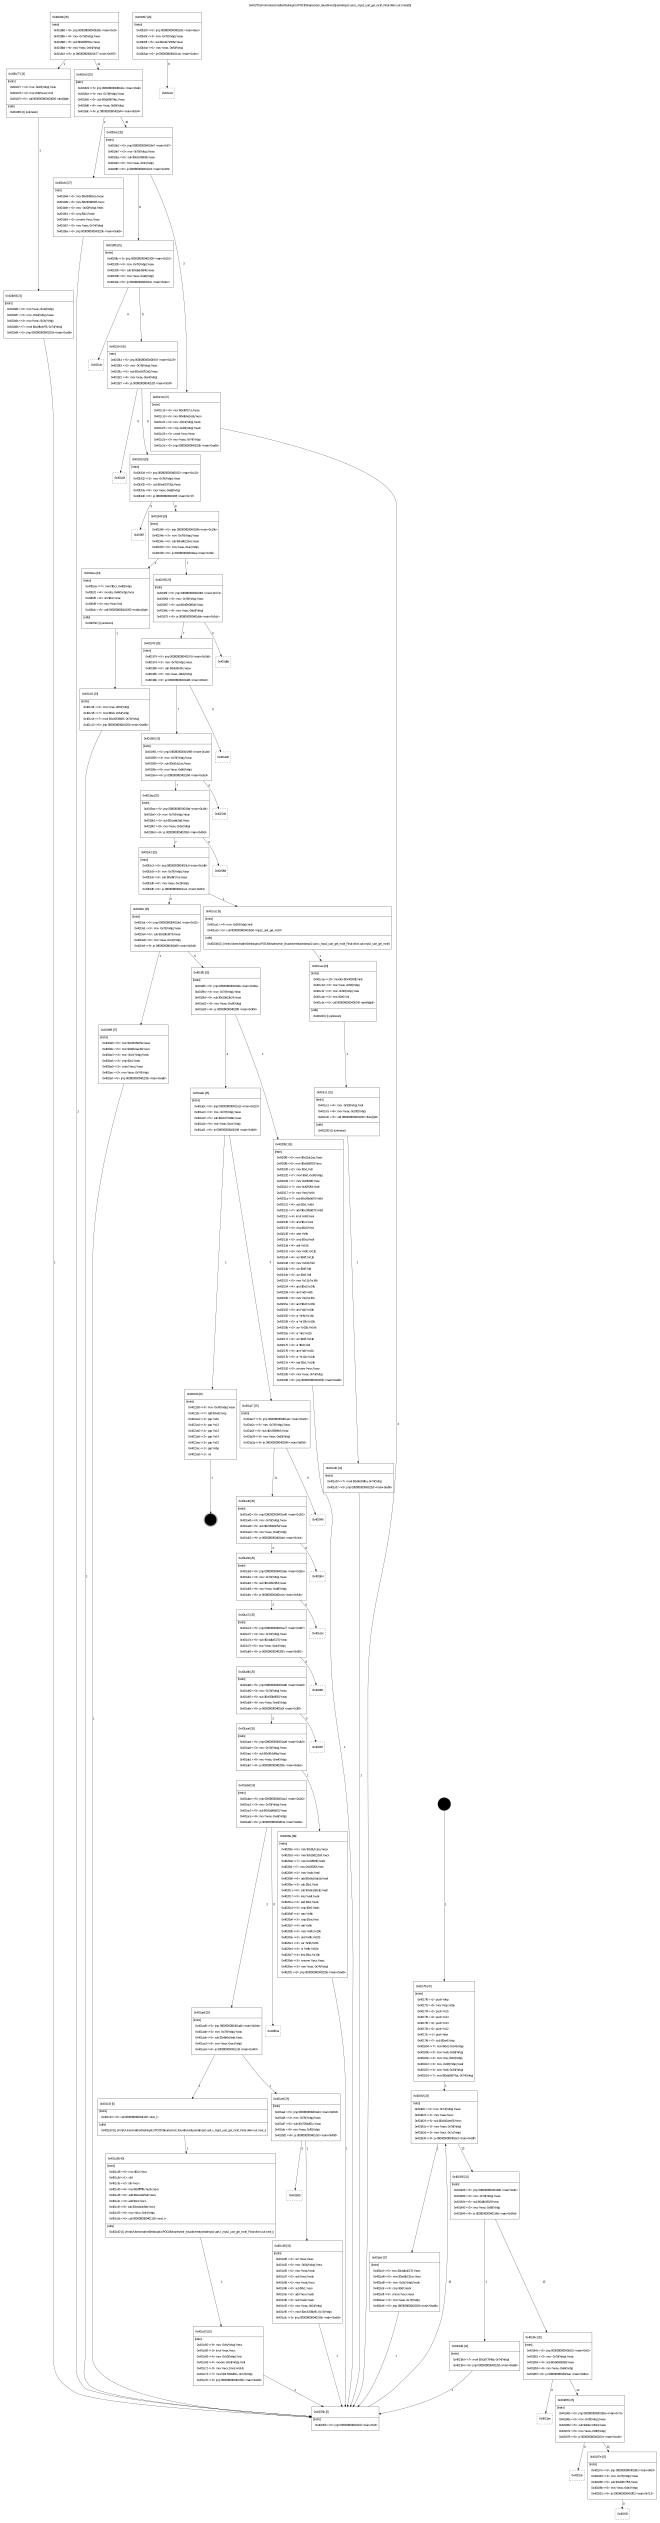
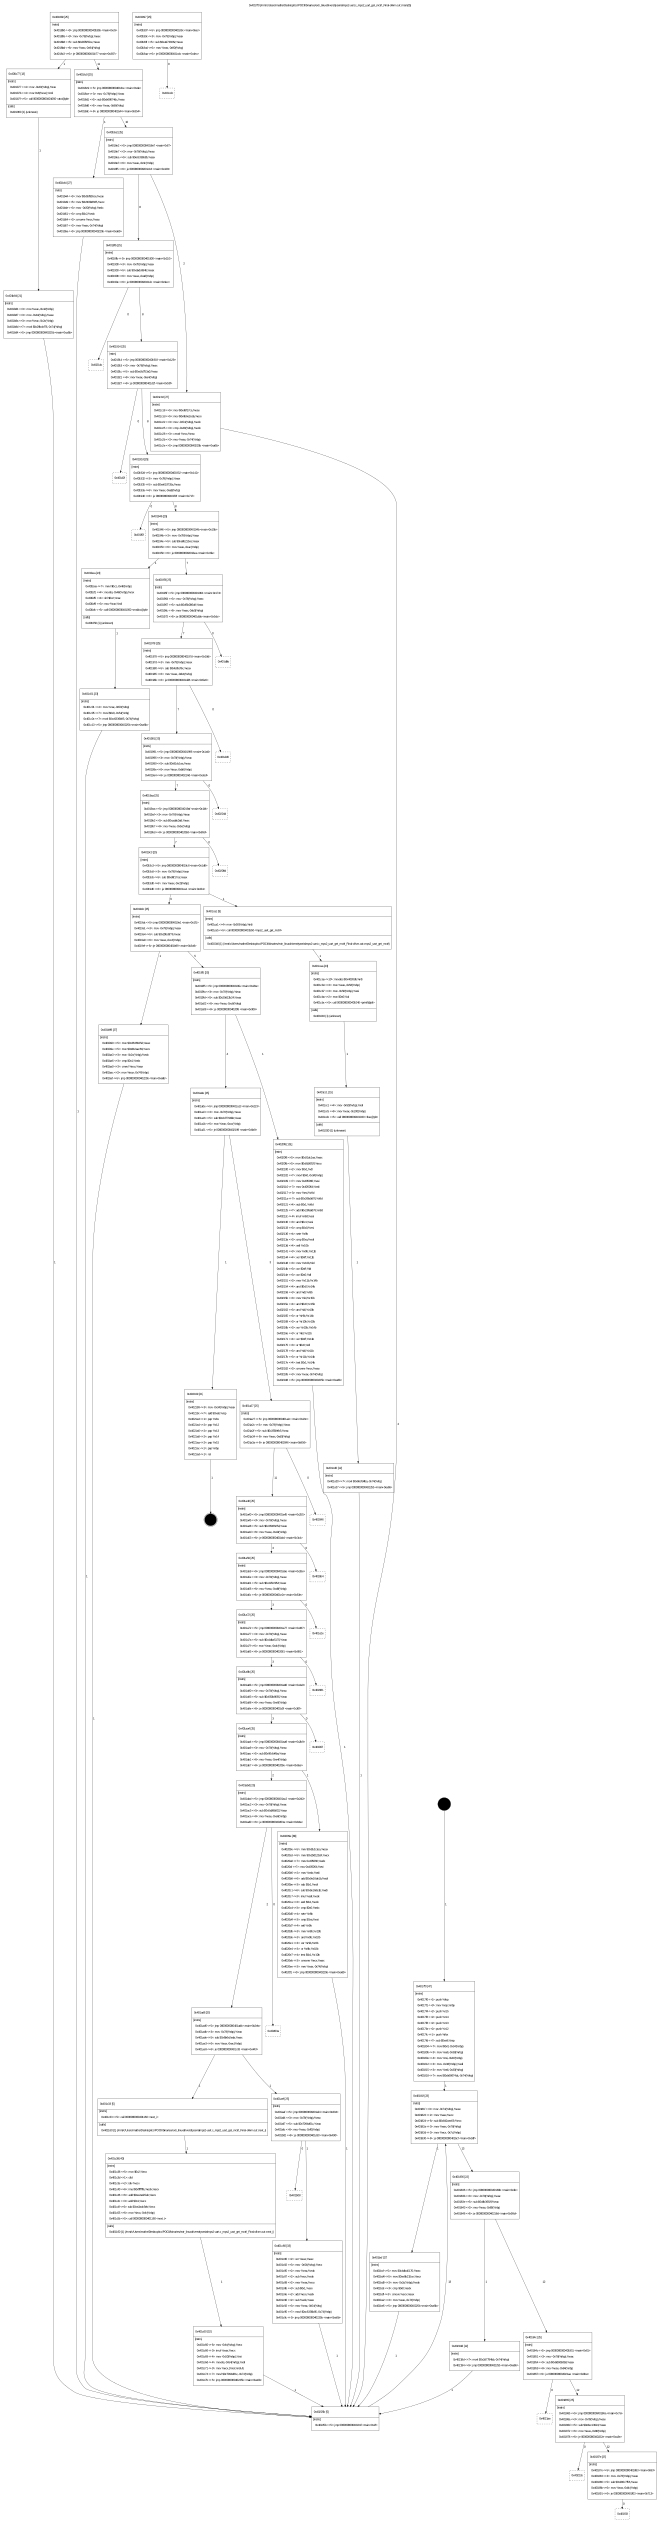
none -> (271, 1661)
none -> (271, 1775)
